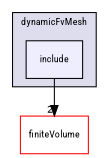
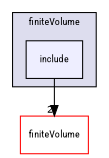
(54, 22) -> (54, 22)
